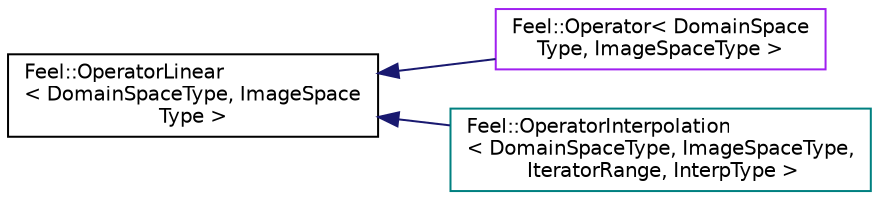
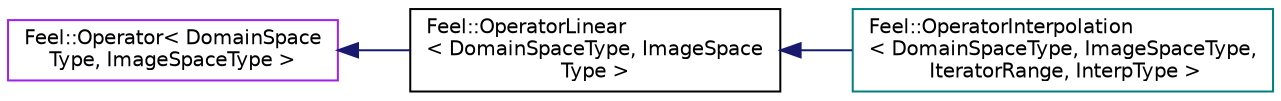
(447, 65) -> (384, 50)
